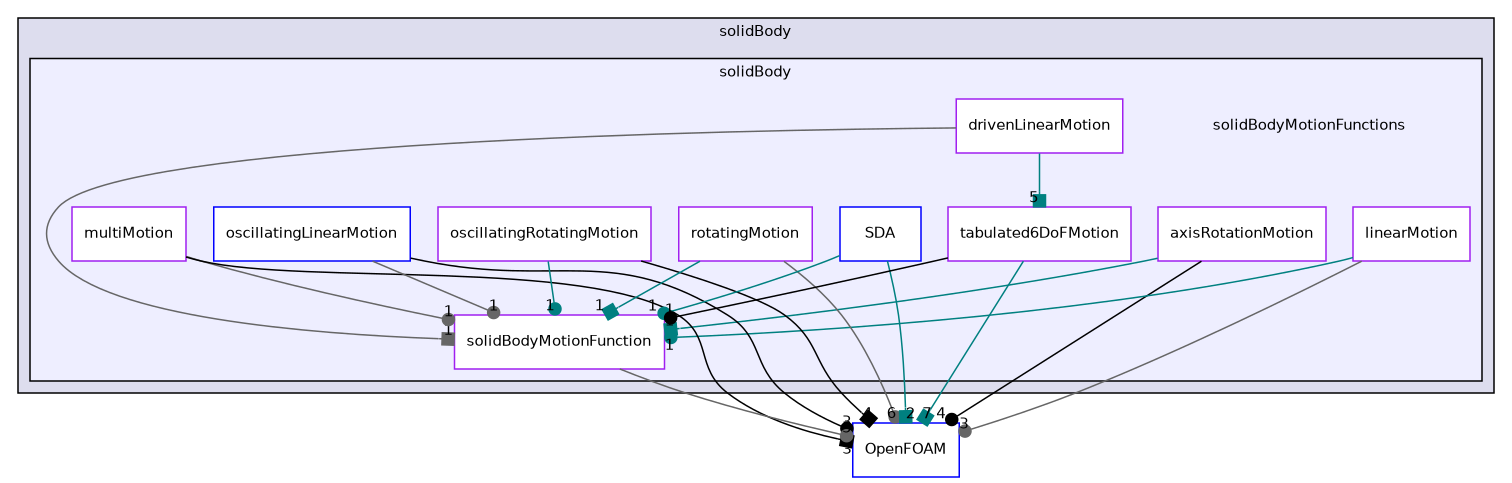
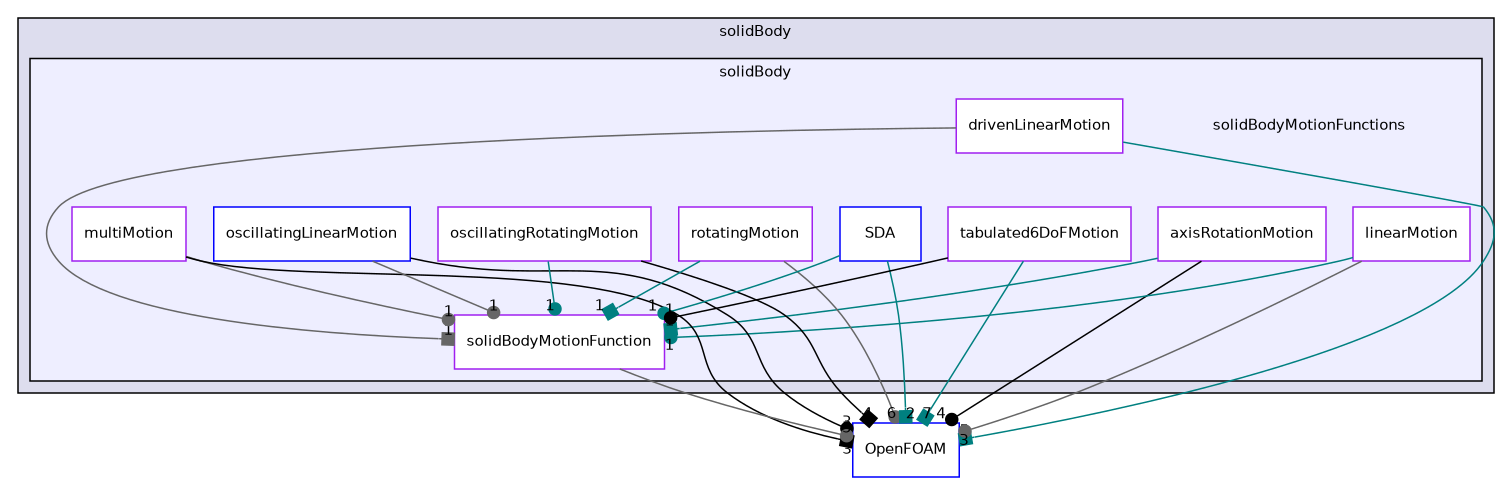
(1040, 173) -> (1438, 300)
